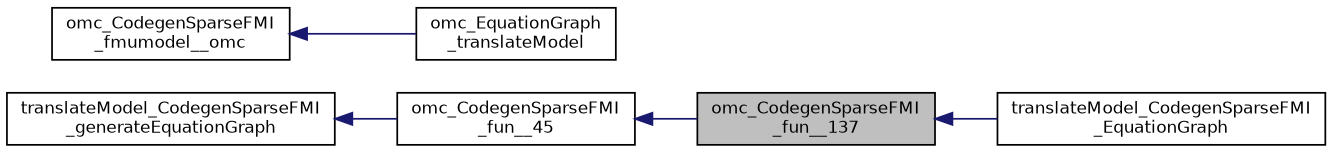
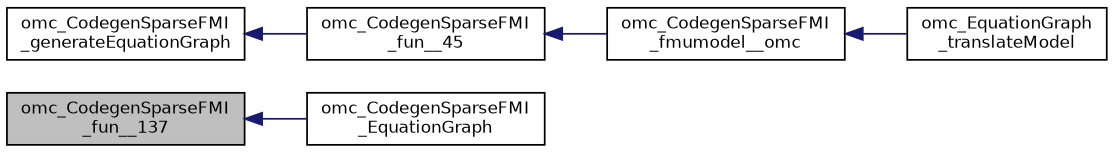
(171, 119) -> (126, 34)
(675, 119) -> (585, 34)
(1161, 119) -> (426, 119)
